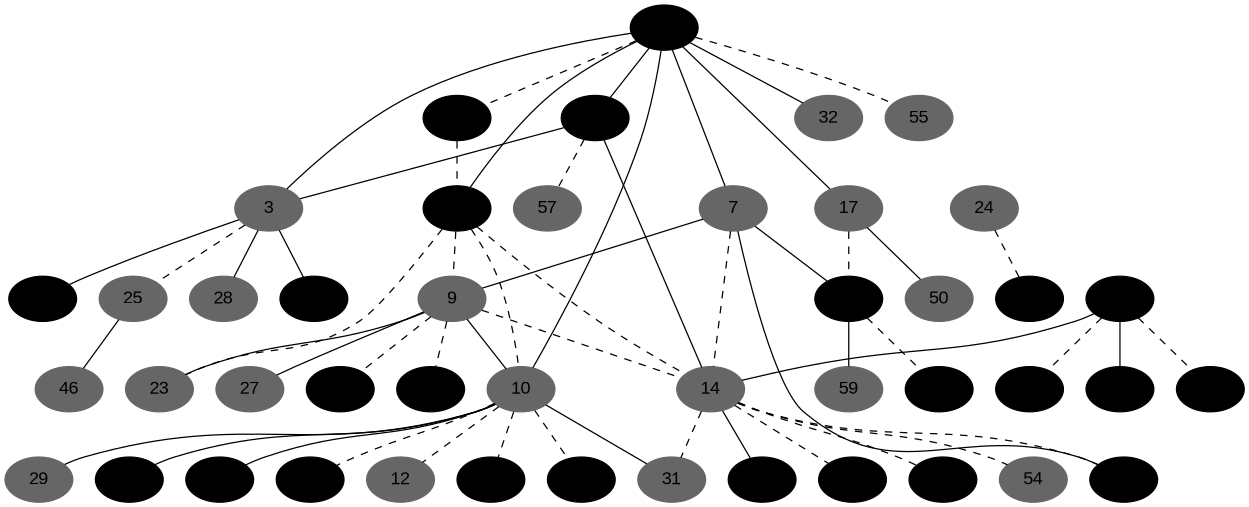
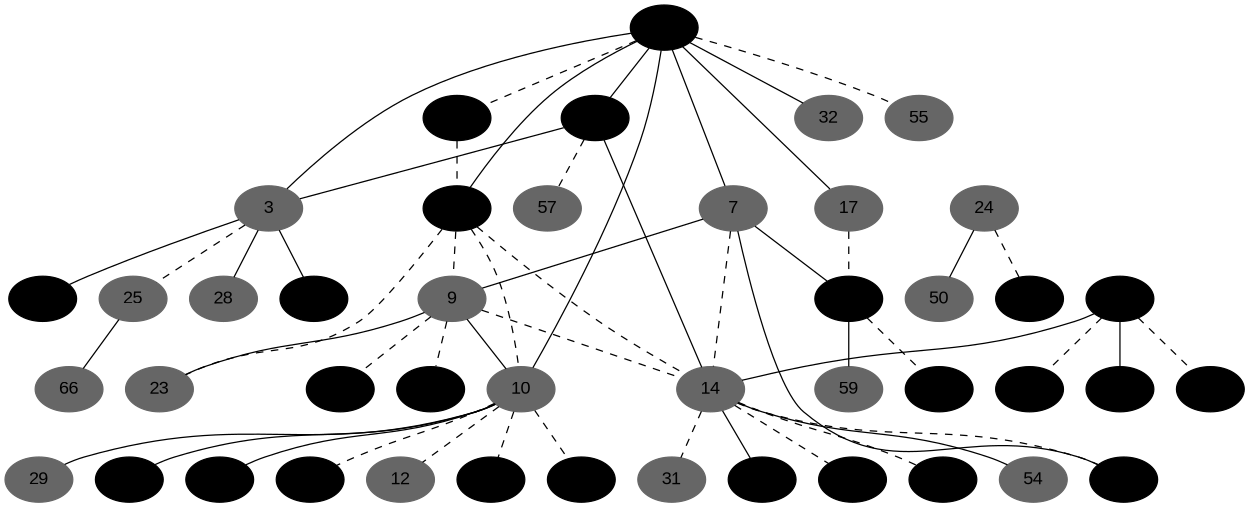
(894, 253) -> (962, 254)
(69, 389) -> (69, 389)
(250, 389) -> none
(596, 434) -> none
(928, 441) -> (928, 441)
